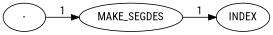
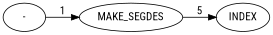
(200, 11) -> (200, 11)
